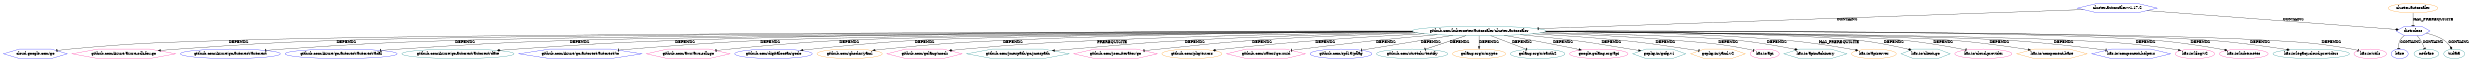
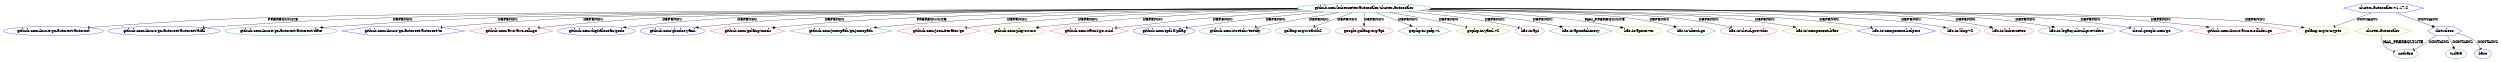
(2413, 8) -> (2383, 31)
(1811, 19) -> (2353, 20)
(2413, 19) -> (2384, 46)
(465, 42) -> (283, 20)
(850, 54) -> (673, 31)
(2370, 54) -> none
